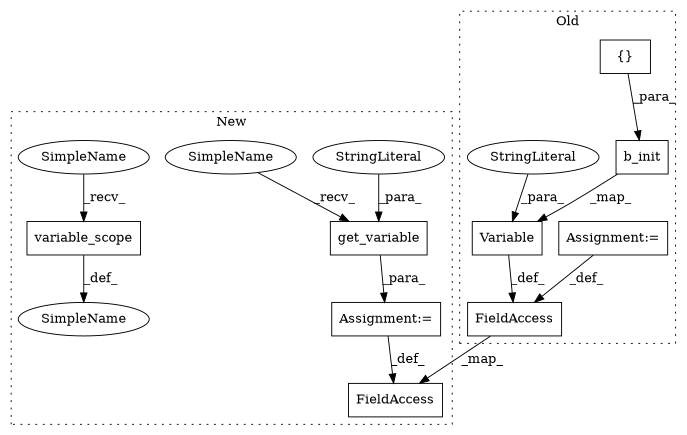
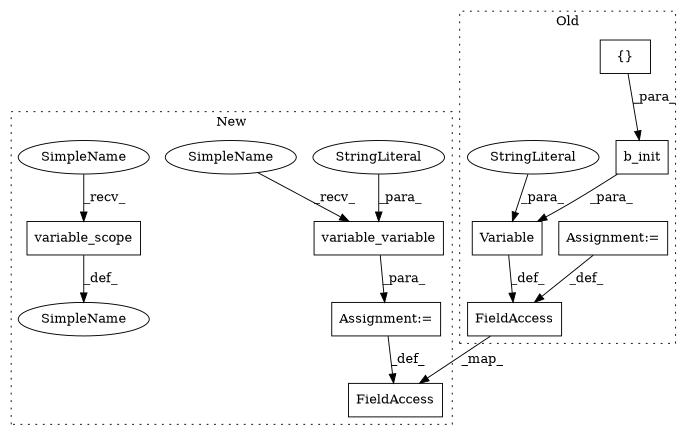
(611, 198) -> (611, 198)
(379, 238) -> (379, 238)
